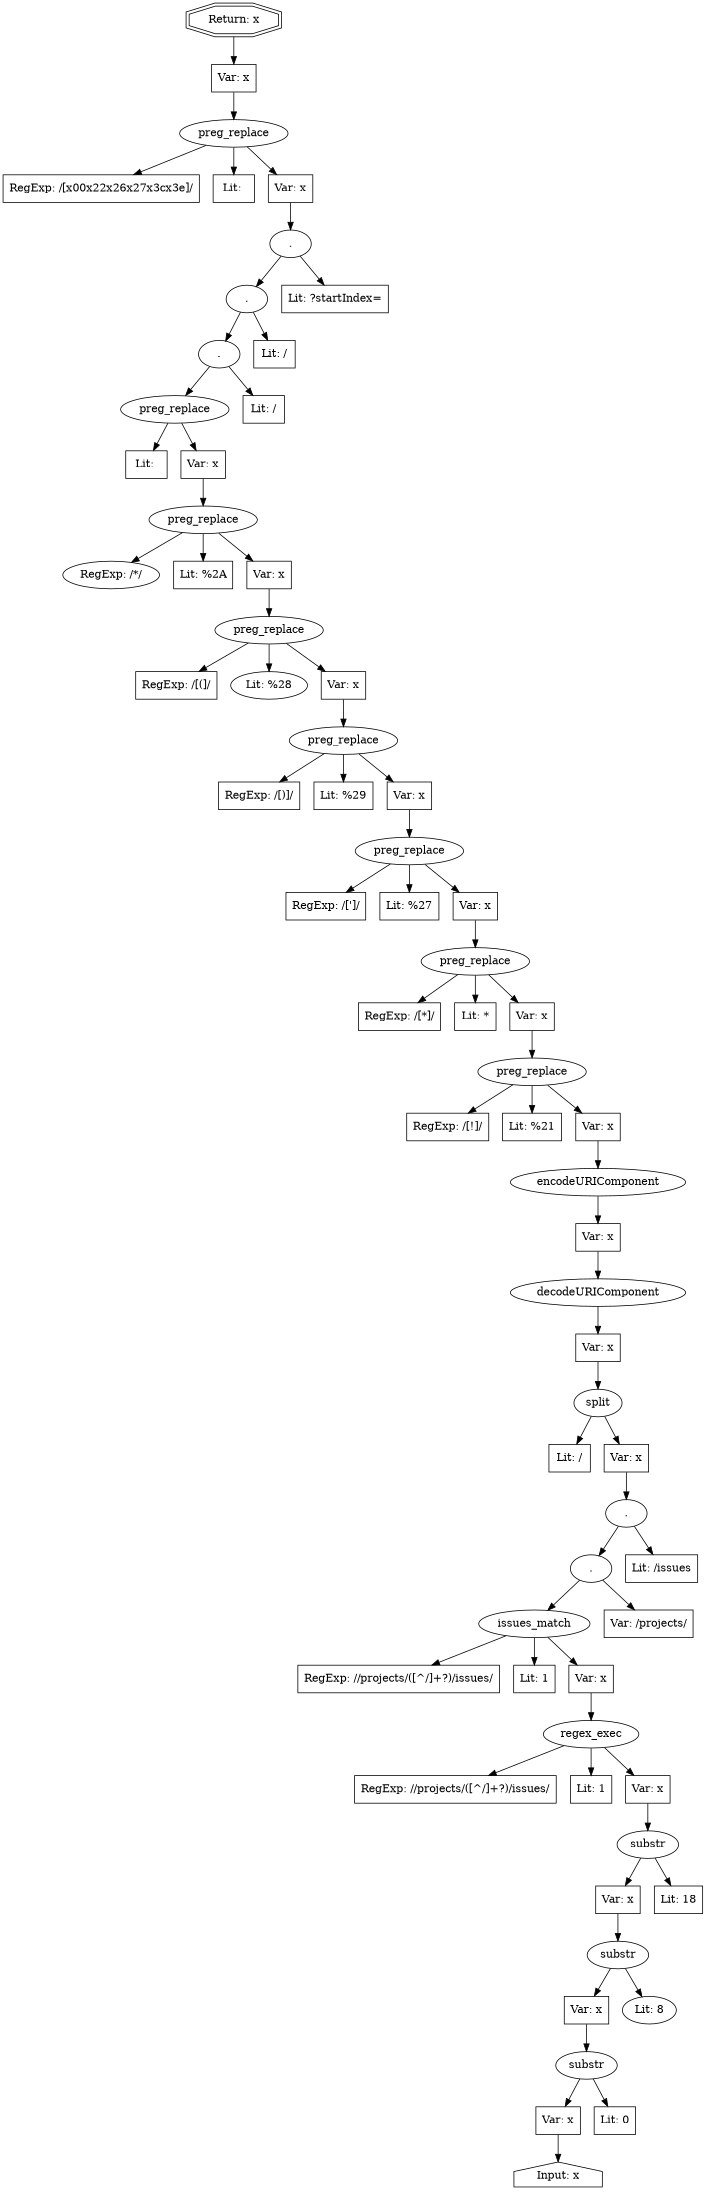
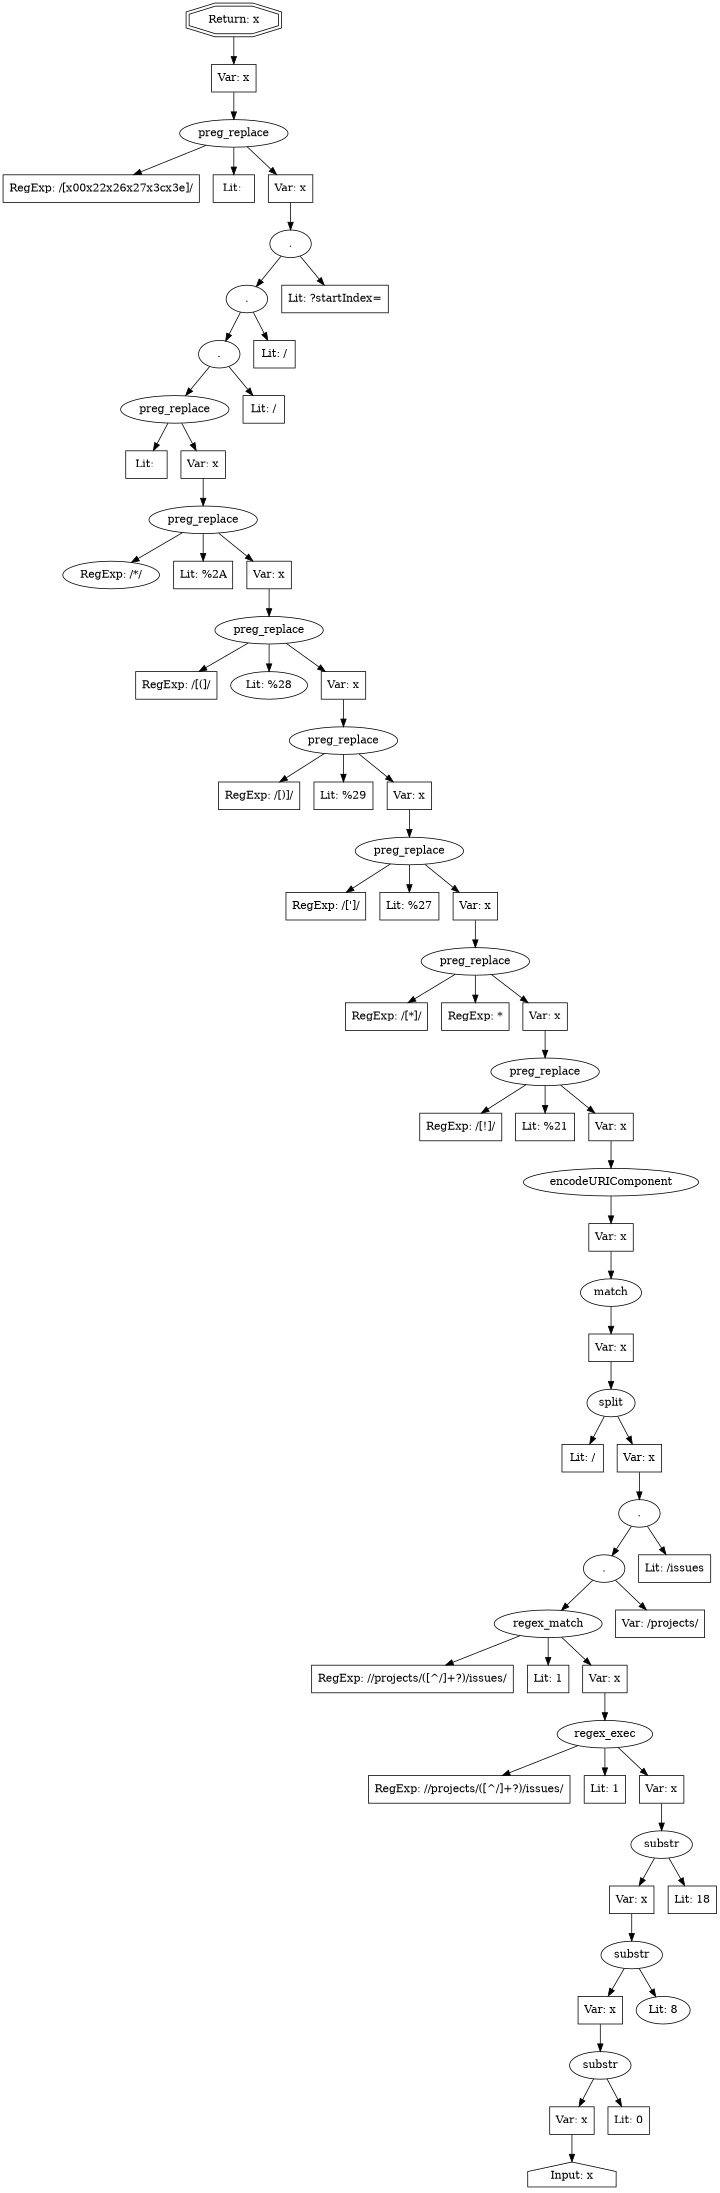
(475, 1017) -> (475, 1017)
(598, 1293) -> (611, 1293)
(534, 1624) -> (548, 1624)
